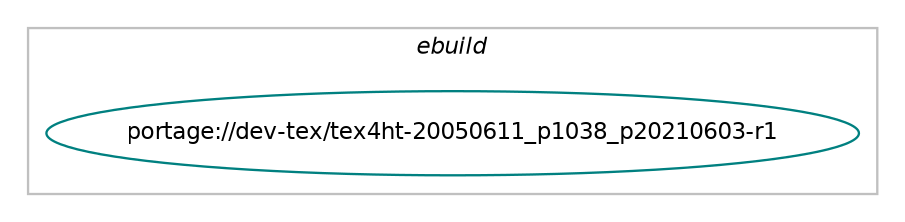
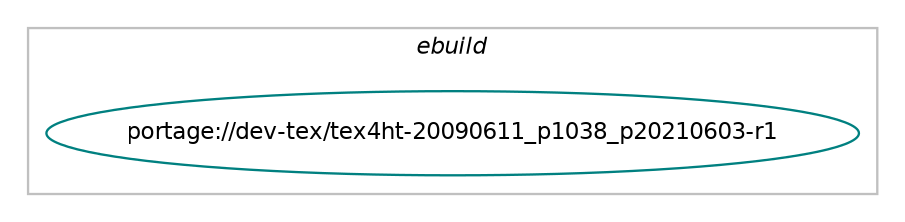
(453, 133) -> (453, 133)
